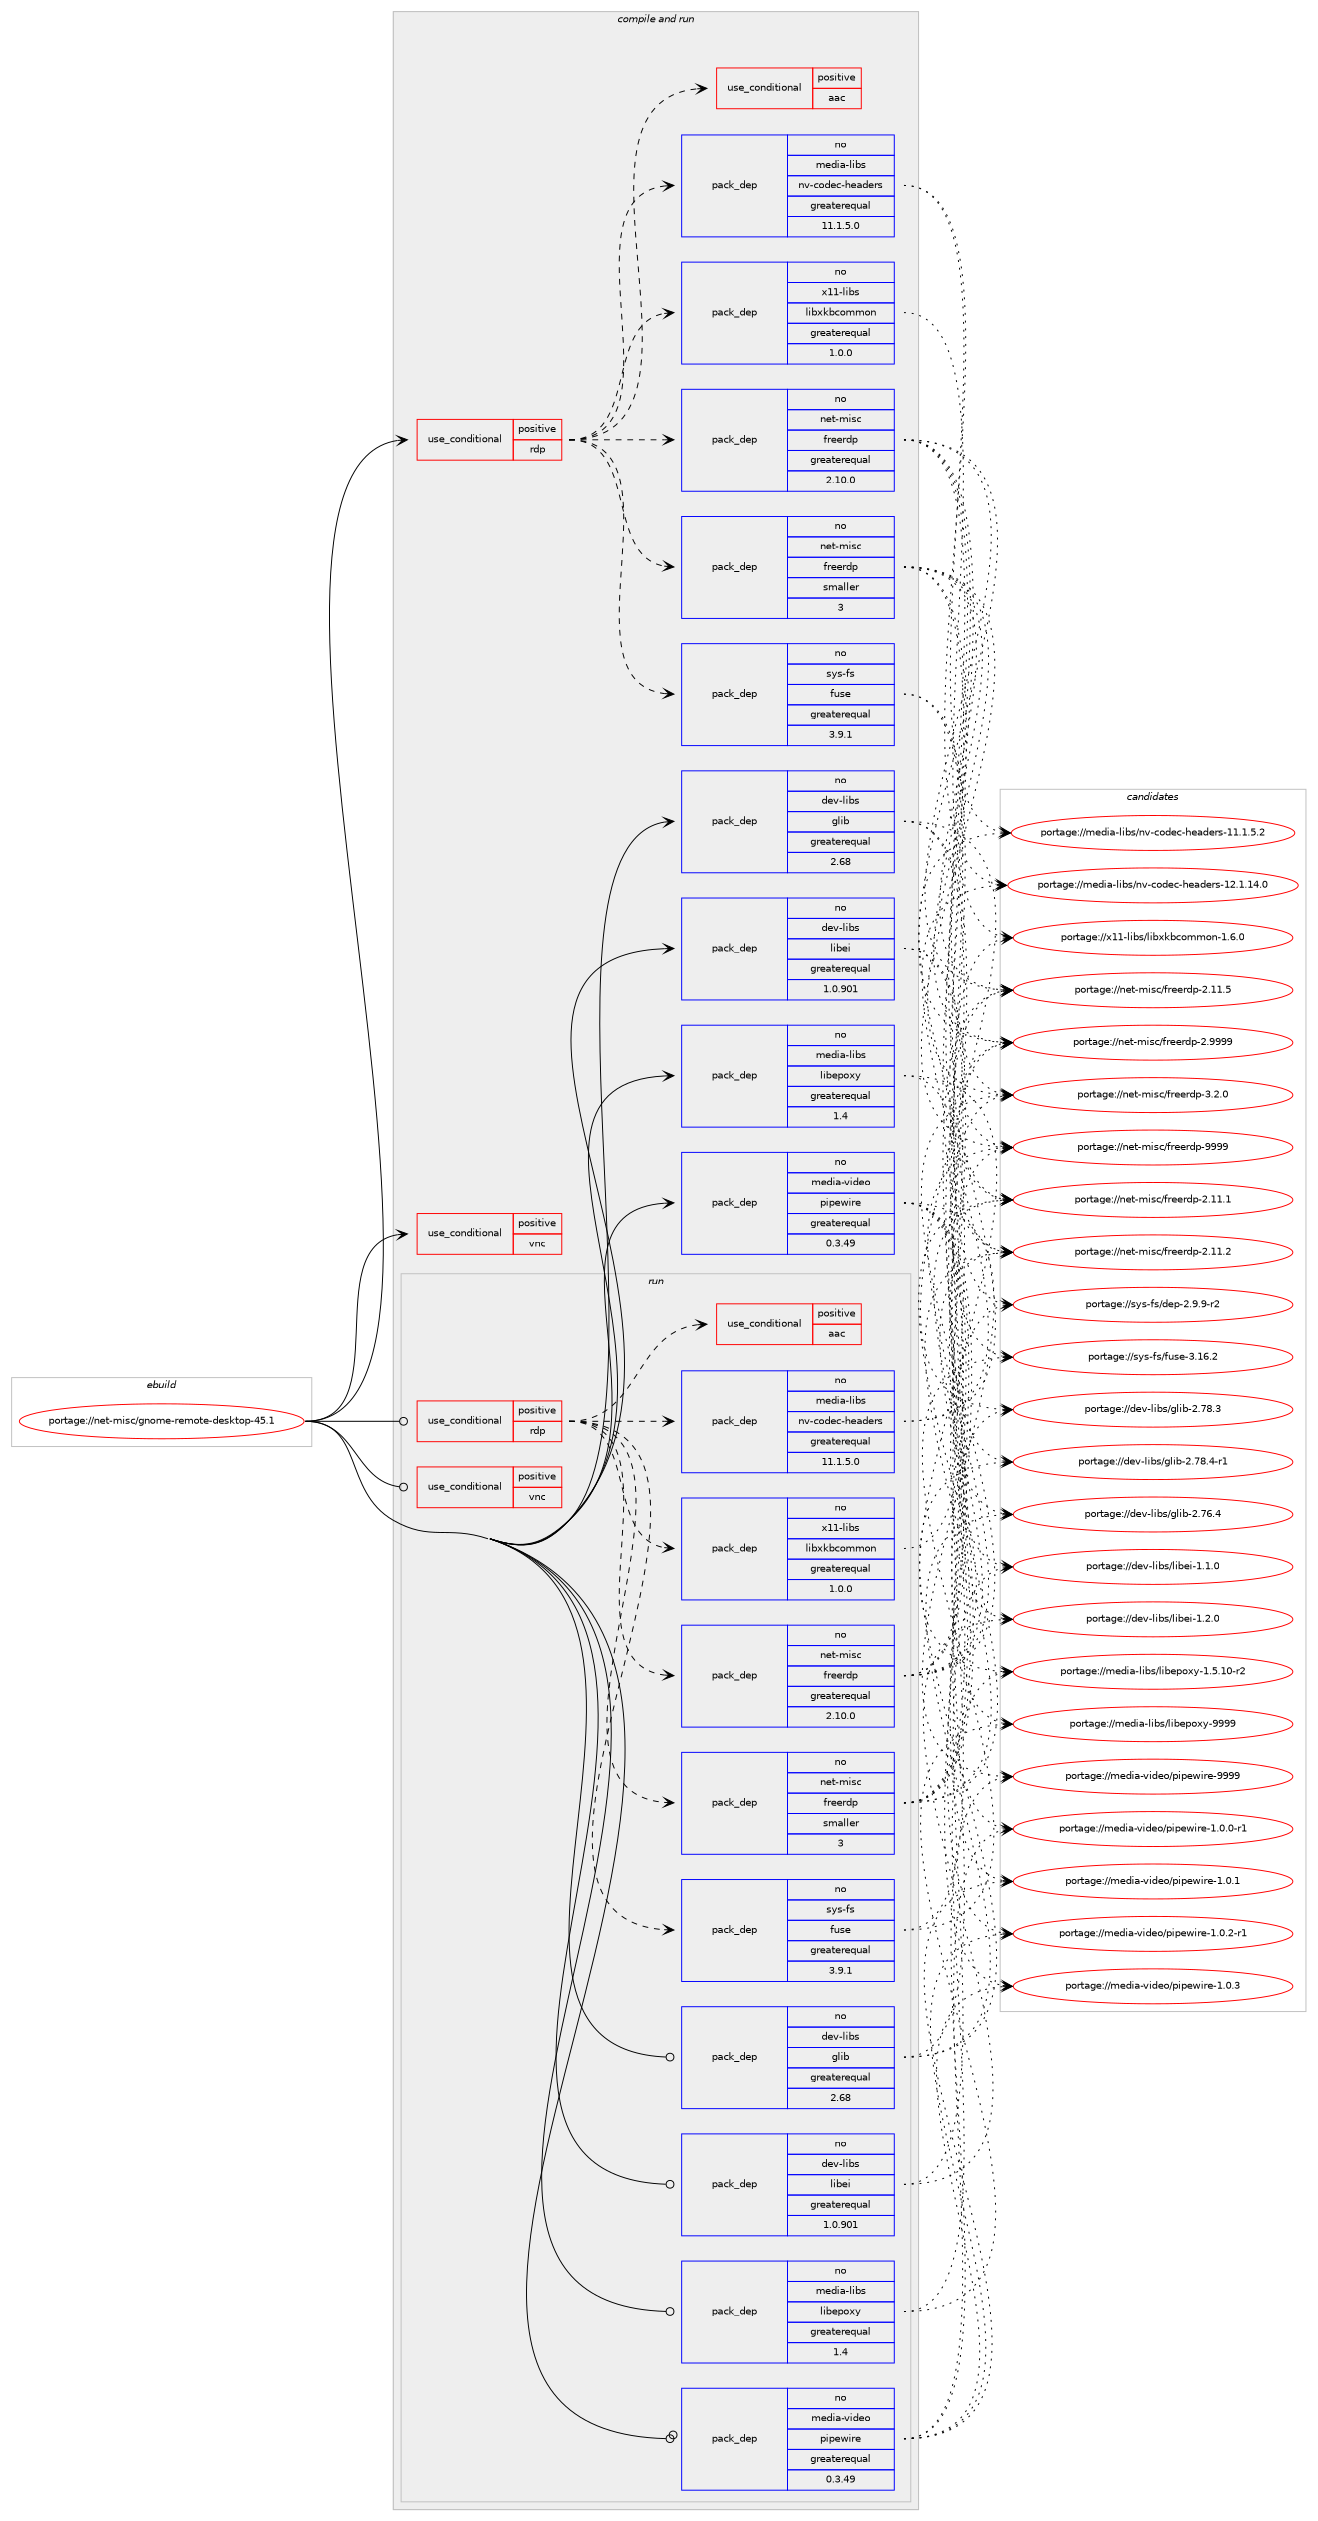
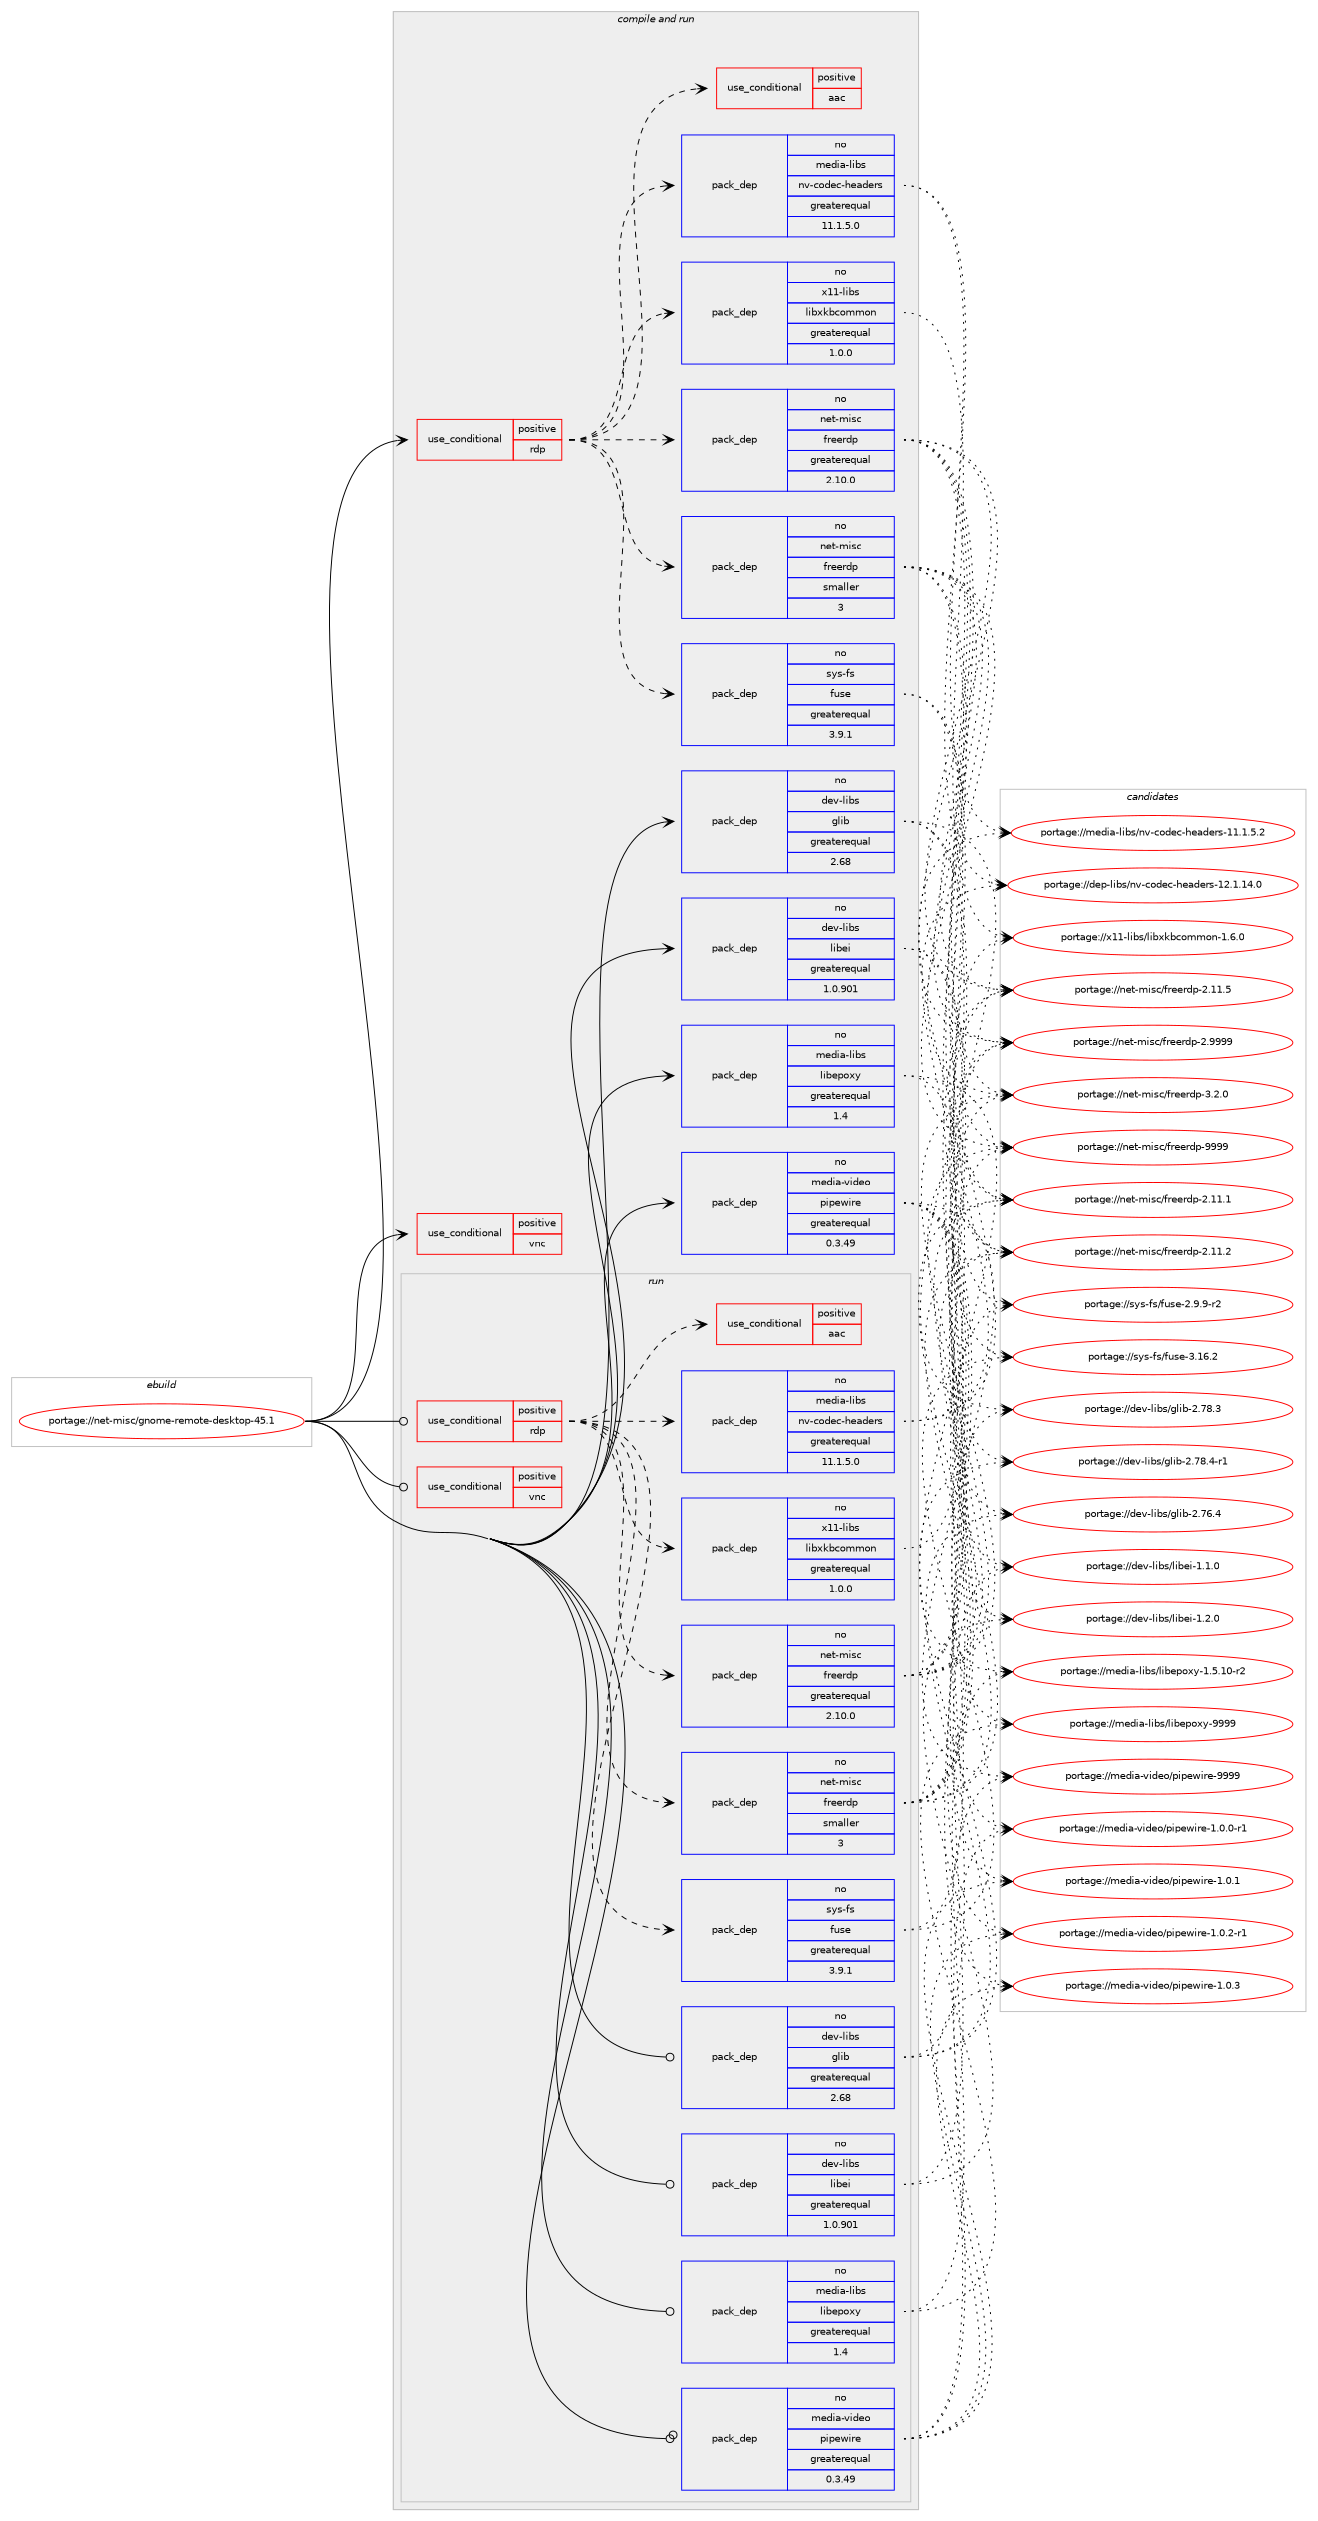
(1153, 885) -> (1153, 885)
(1153, 1305) -> (1153, 1305)
